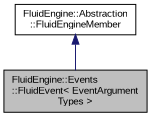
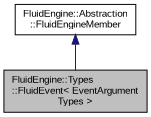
(76, 91) -> (76, 91)
